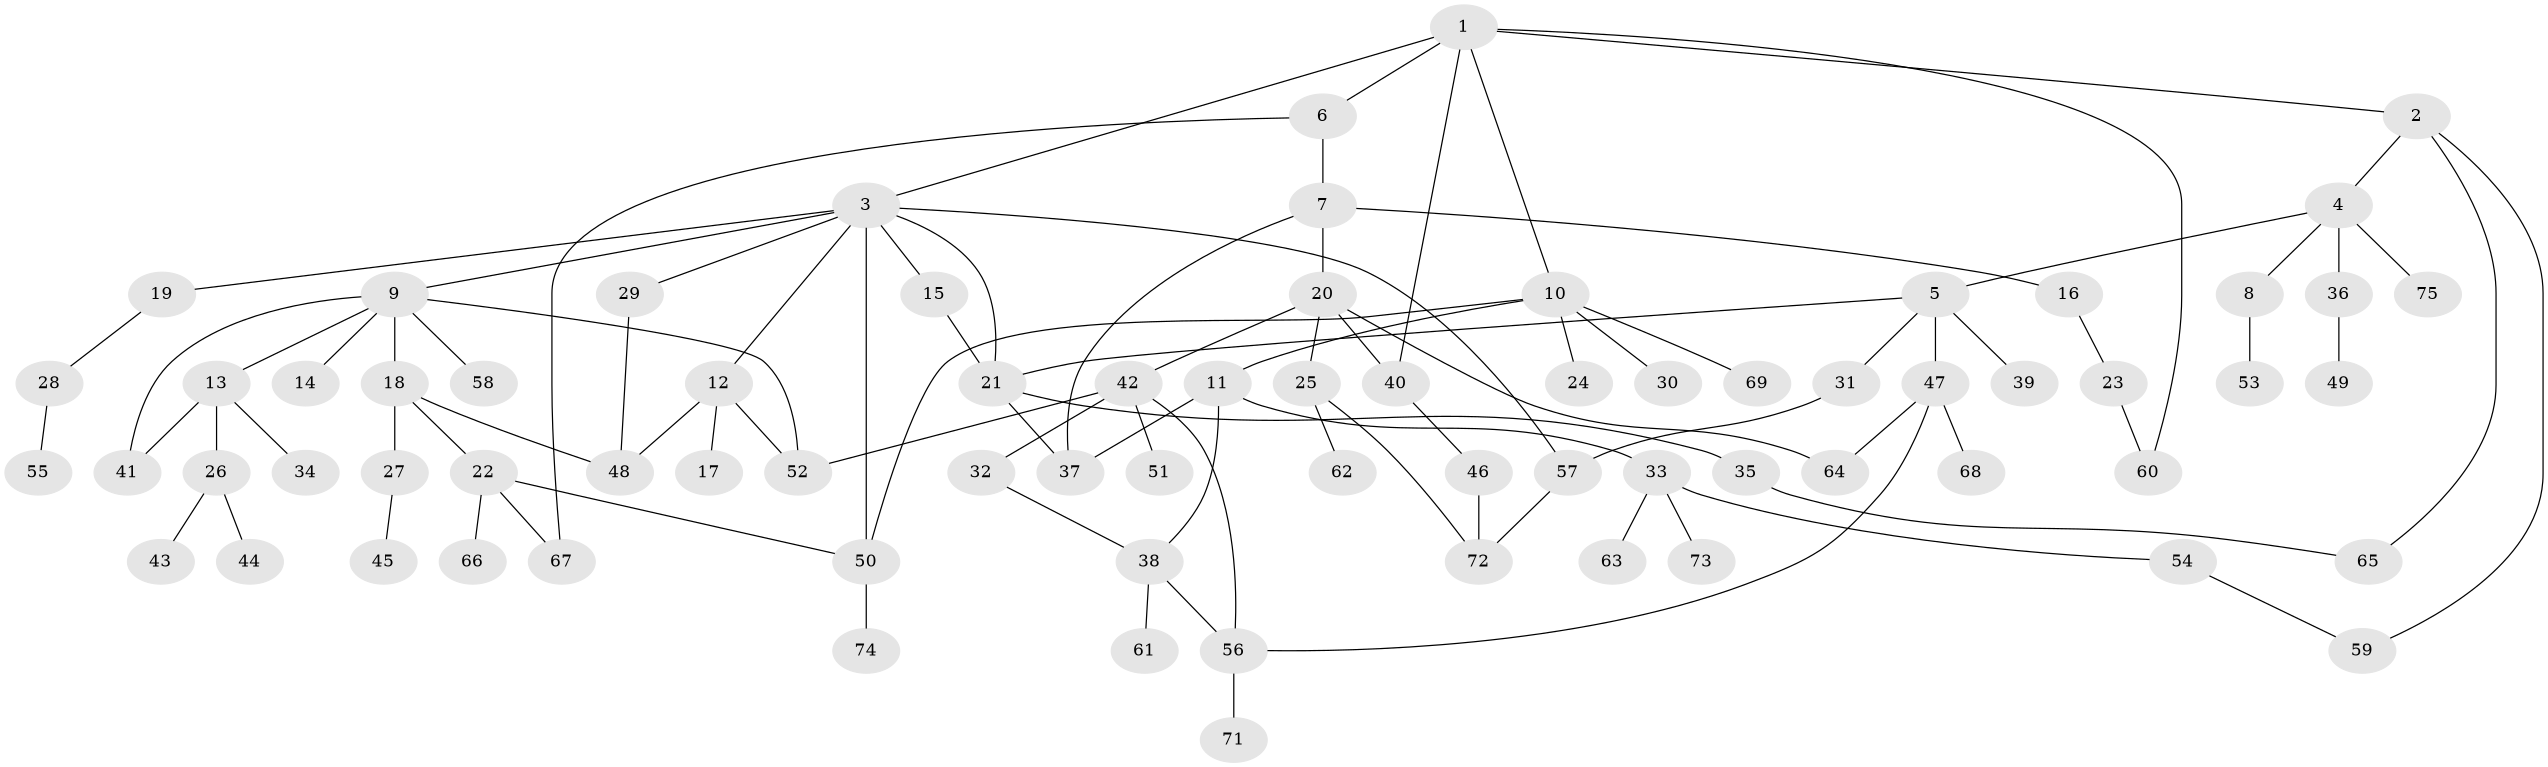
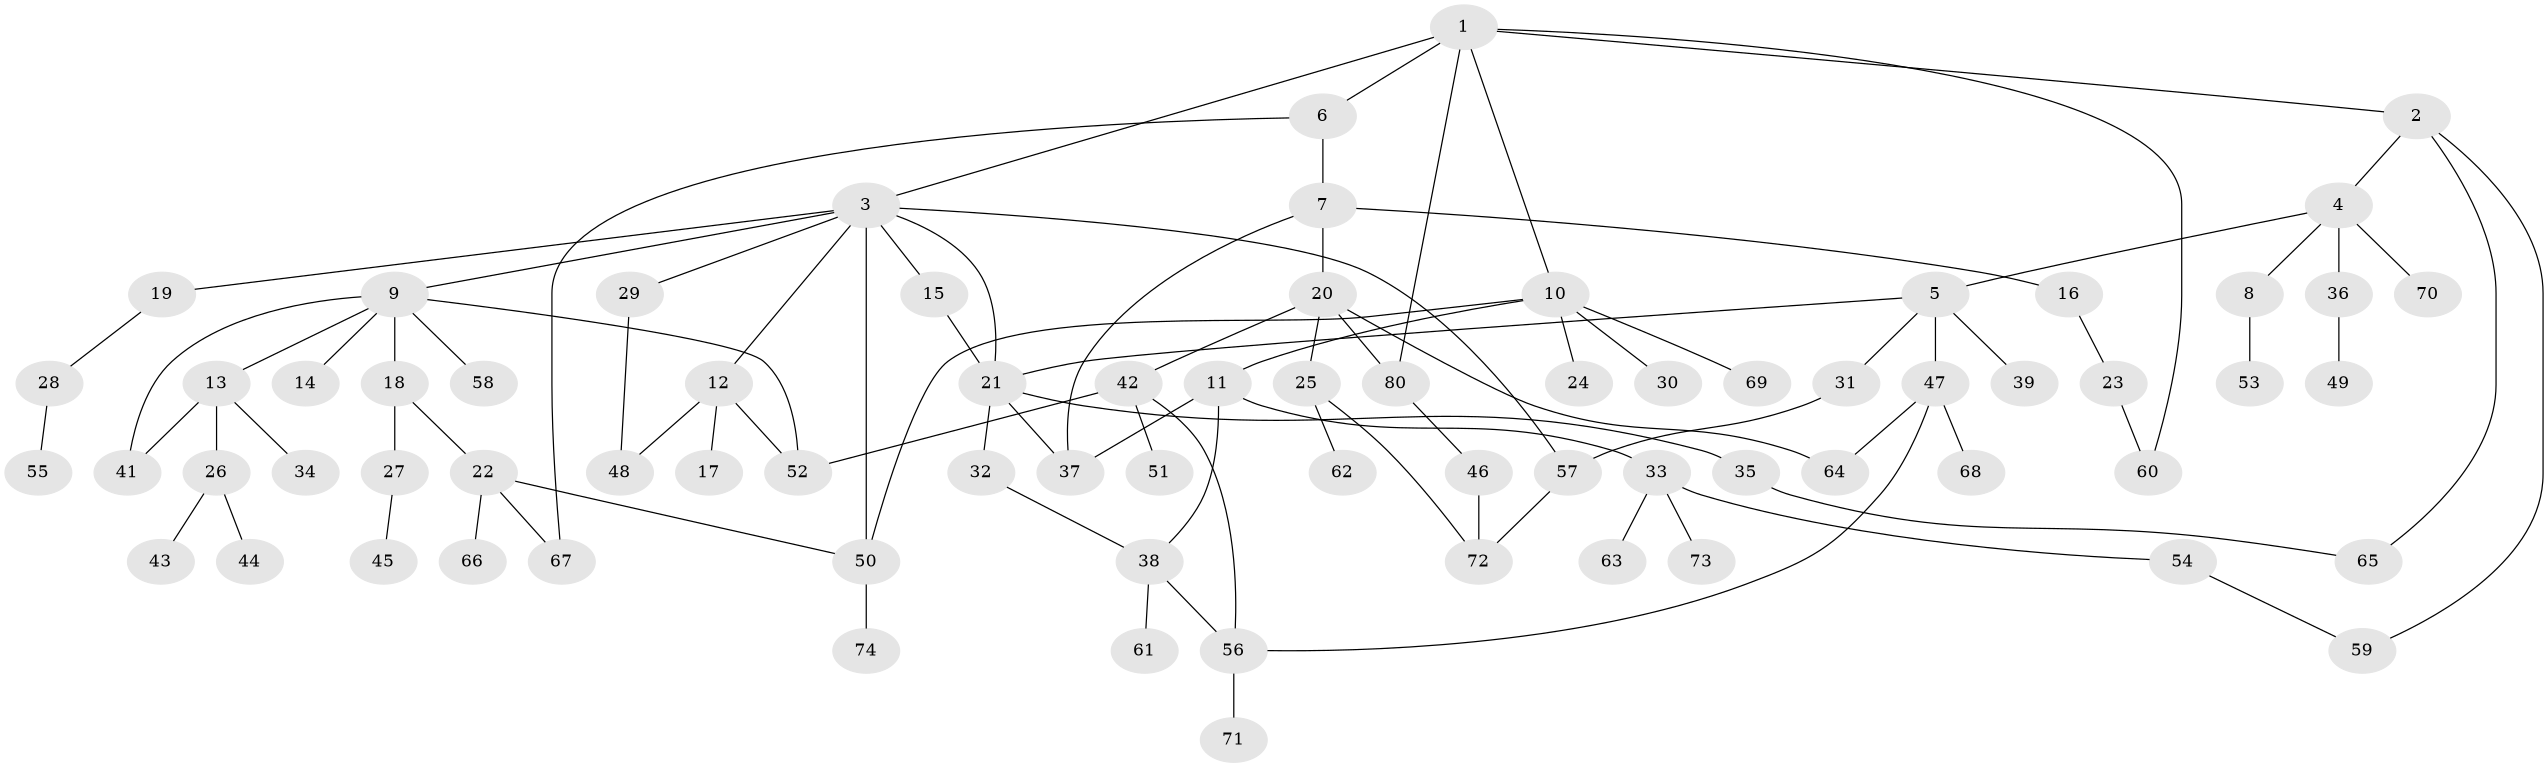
(2428, 295) -> (2428, 295)
(1396, 384) -> (1396, 384)
(1055, 428) -> (987, 430)
(505, 432) -> none
